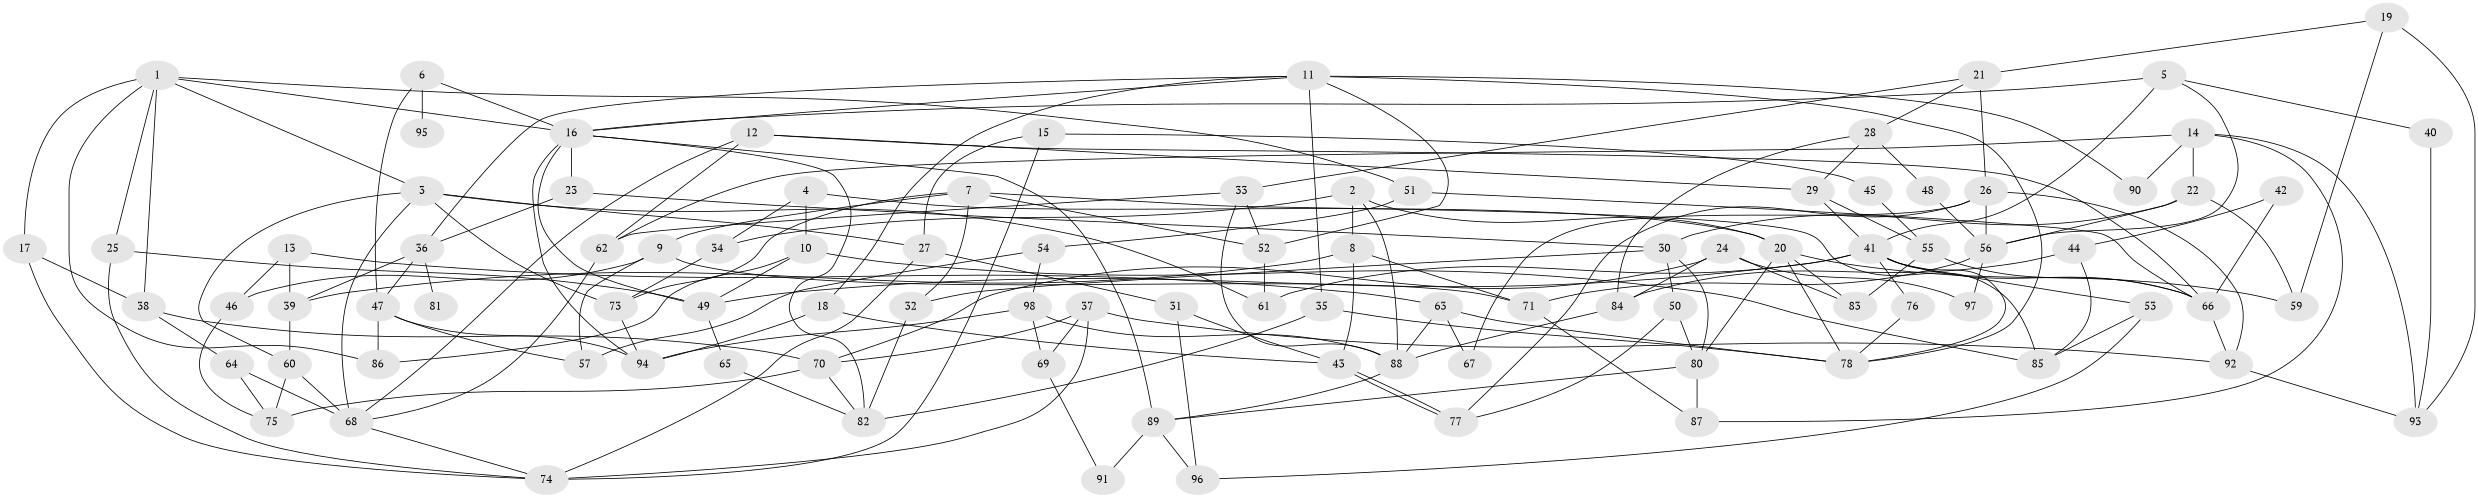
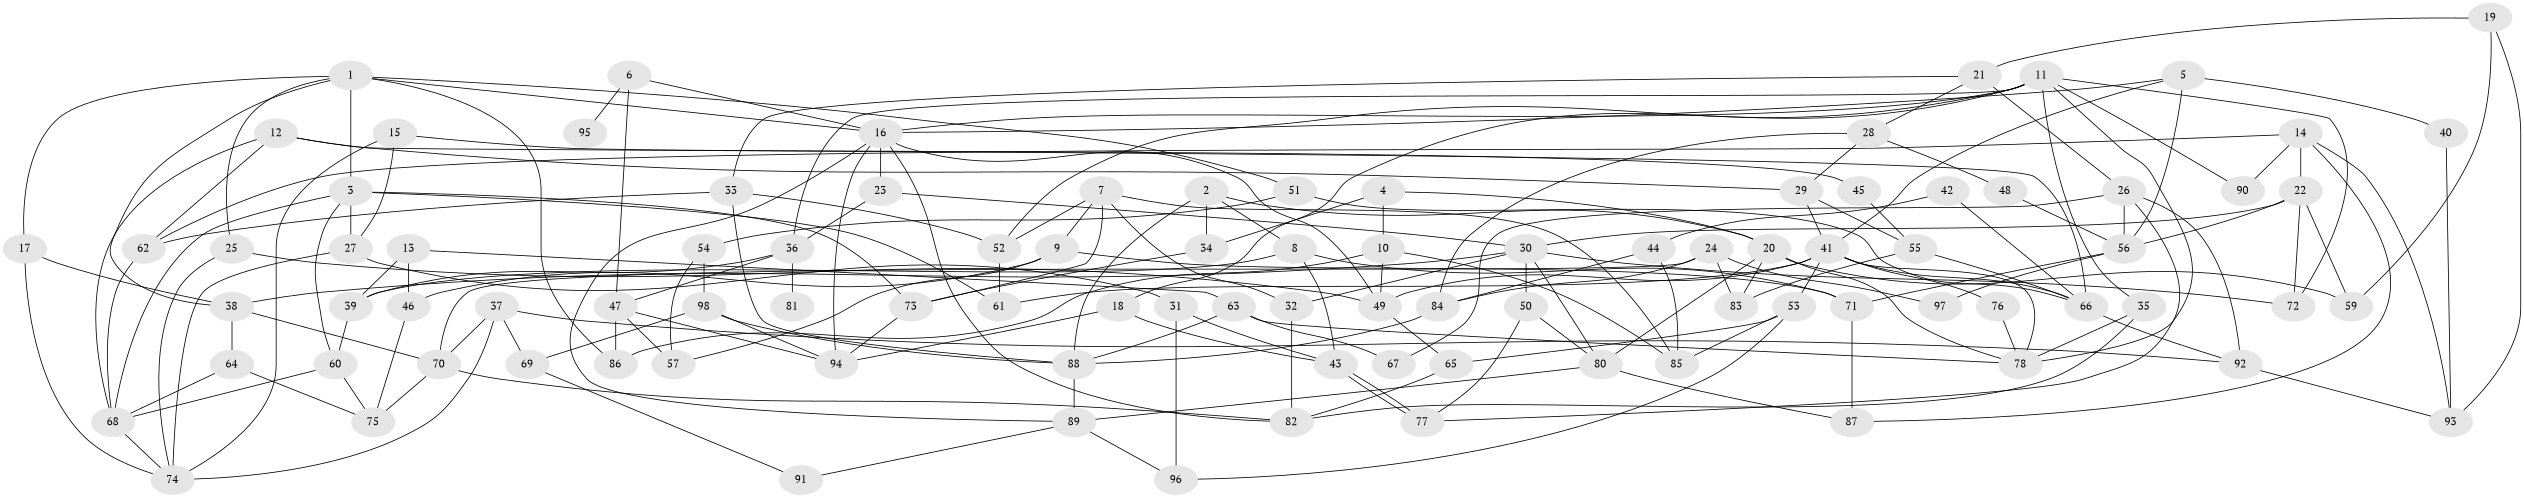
none -> (879, 275)
none -> (2294, 307)
none -> (1672, 336)
